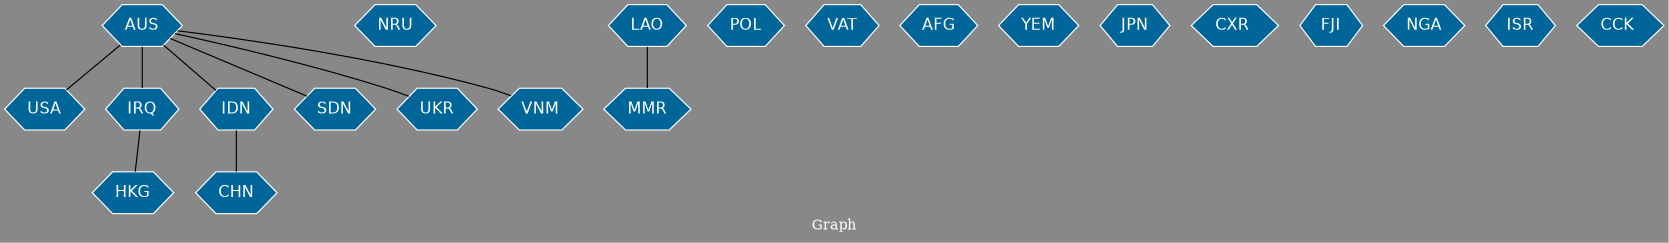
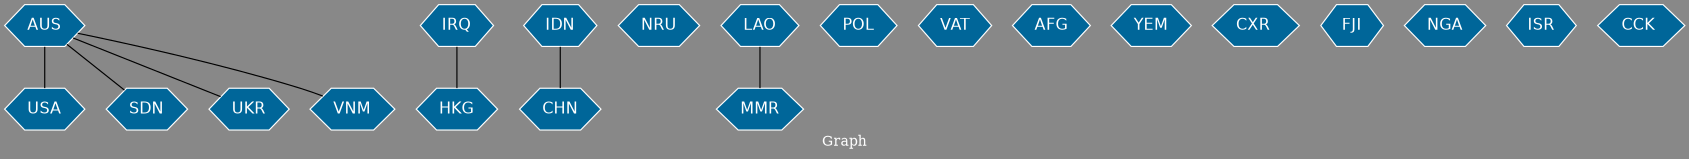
(1135, 26) -> none
(142, 67) -> none
(190, 68) -> none
